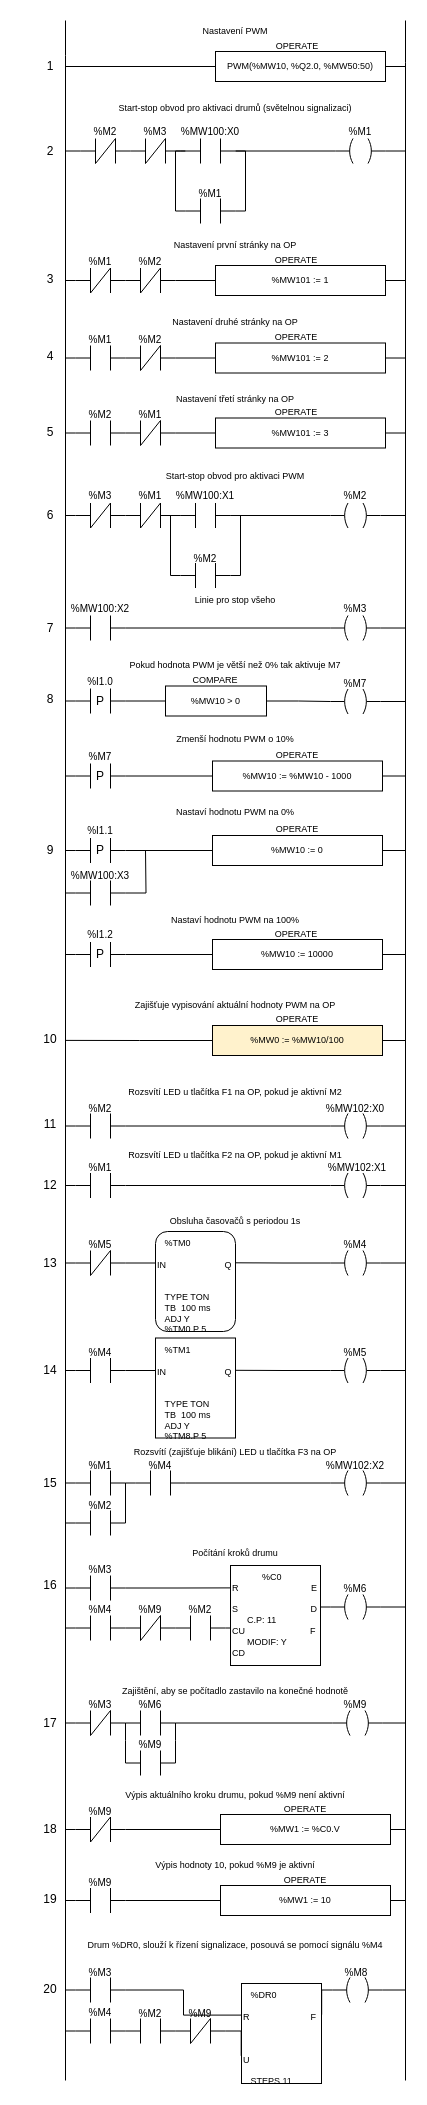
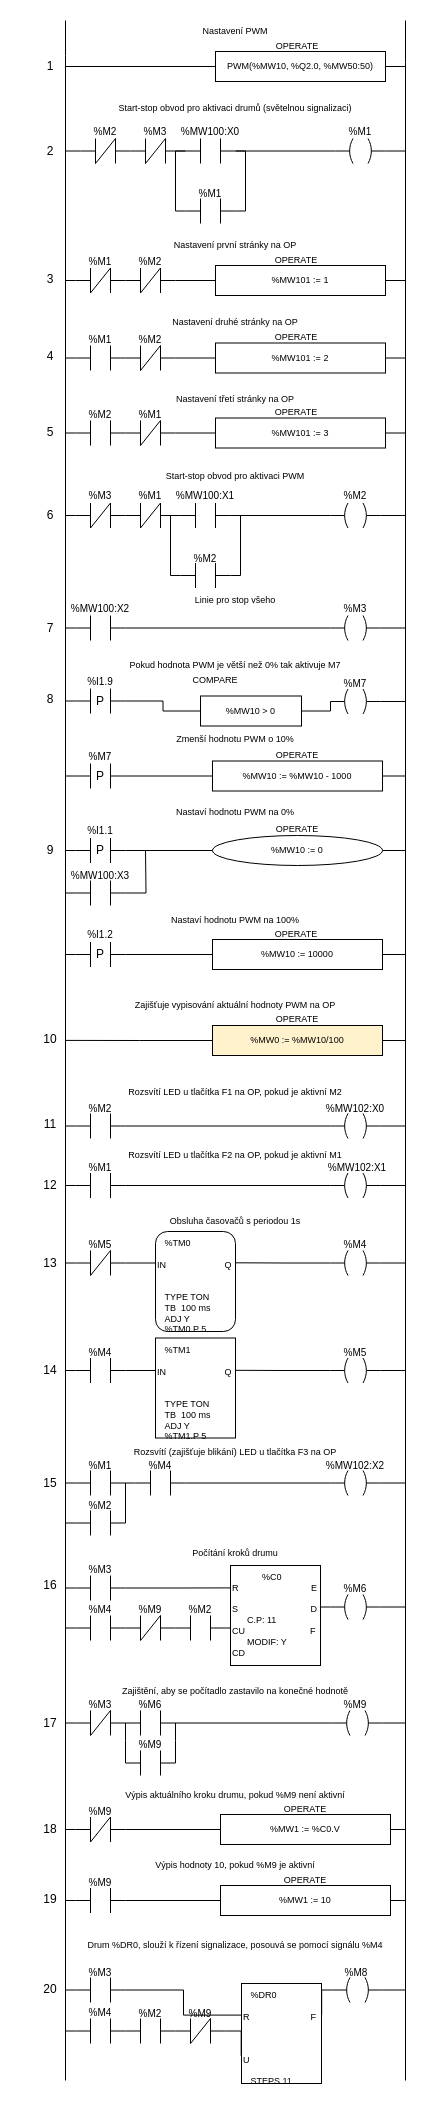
(101, 682) -> (101, 682)
(216, 701) -> (251, 711)
(298, 851) -> (298, 851)
(180, 1378) -> (180, 1378)
